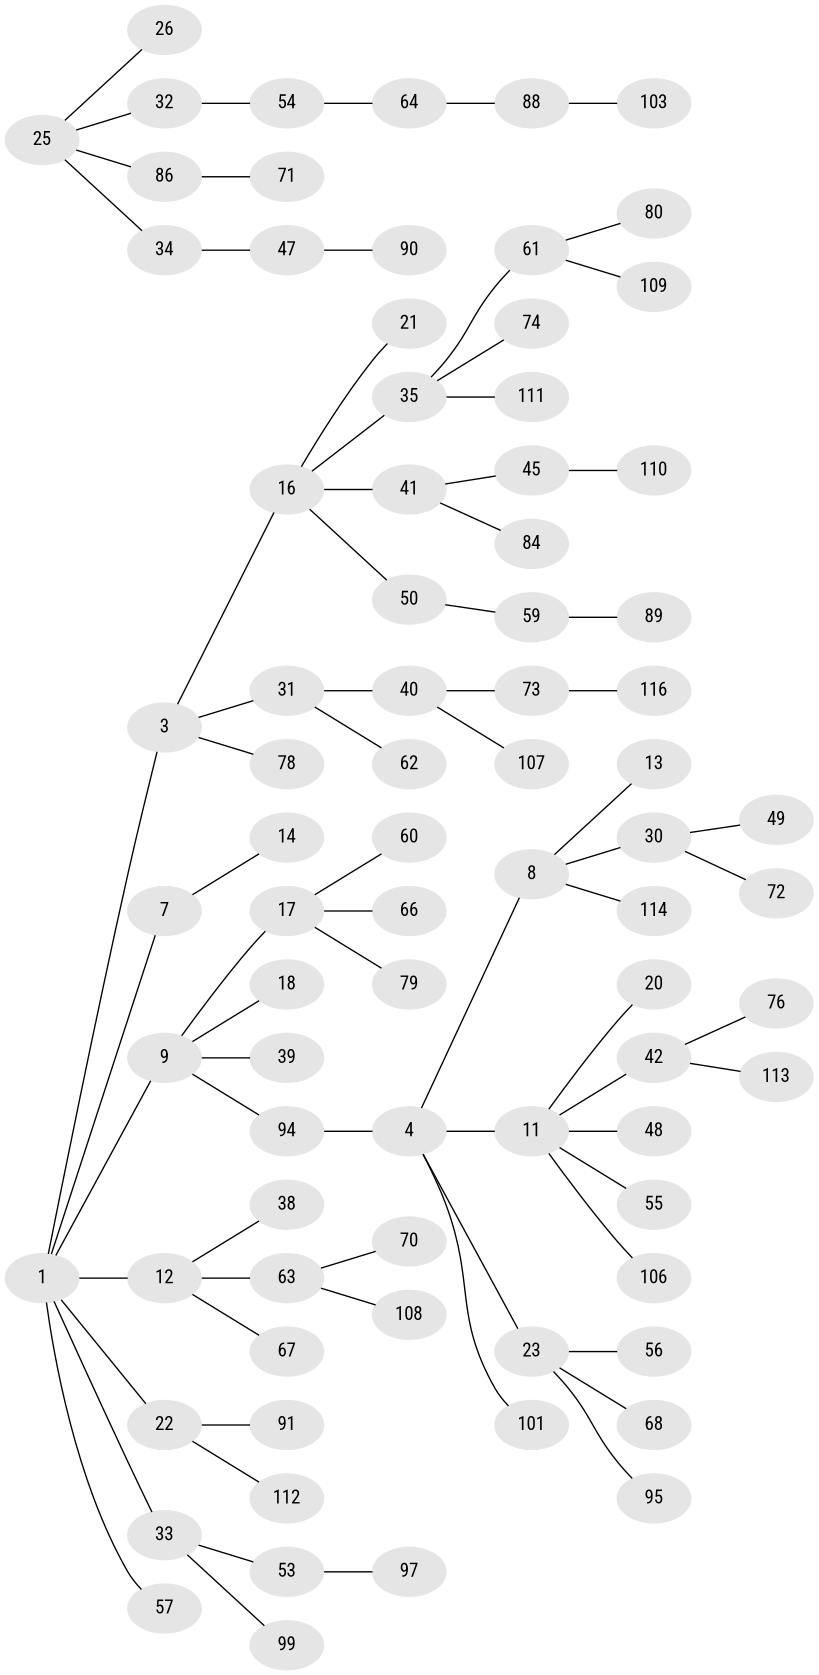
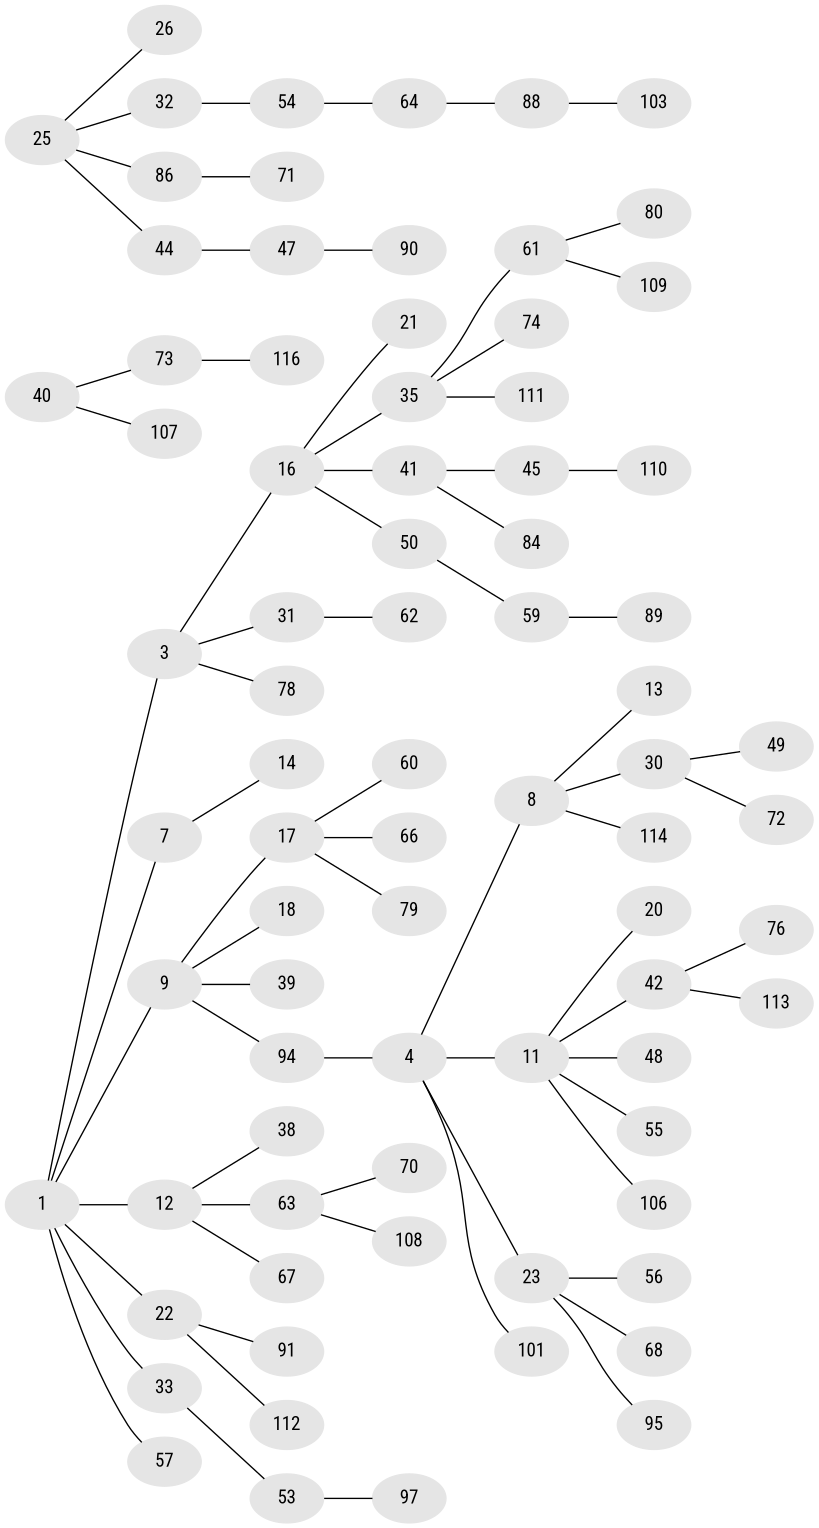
(165, 250) -> (165, 250)
(348, 691) -> none
(287, 1645) -> none
